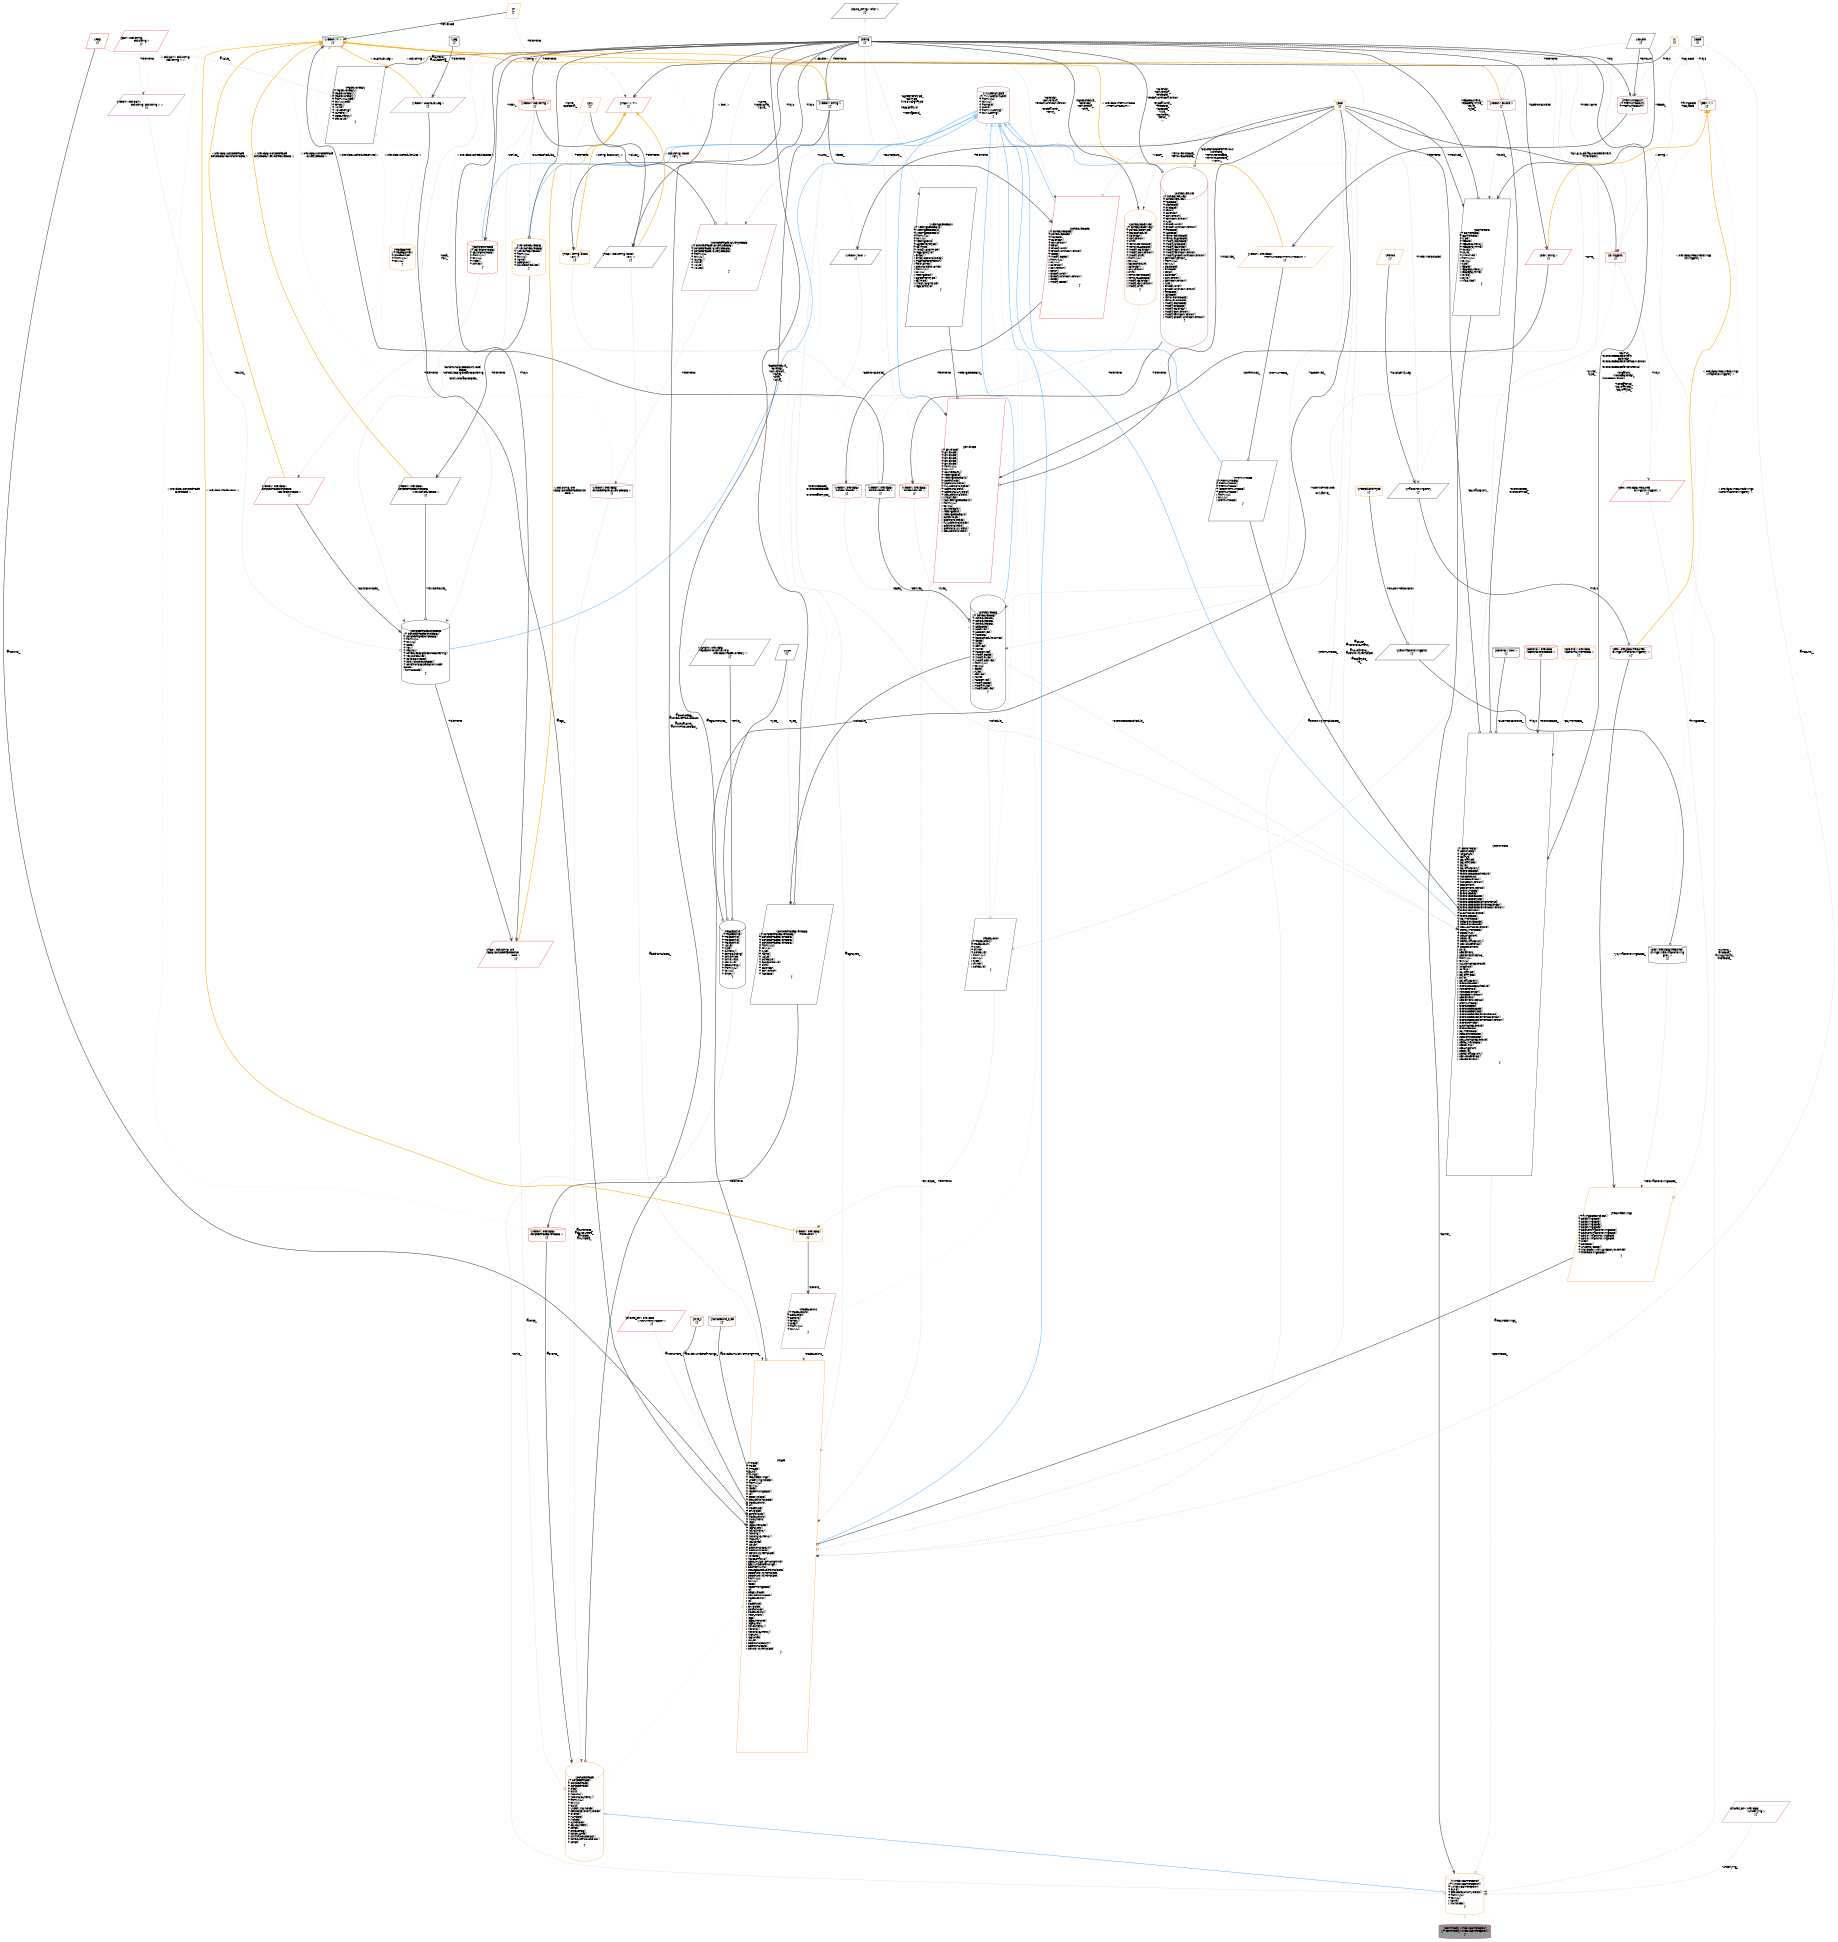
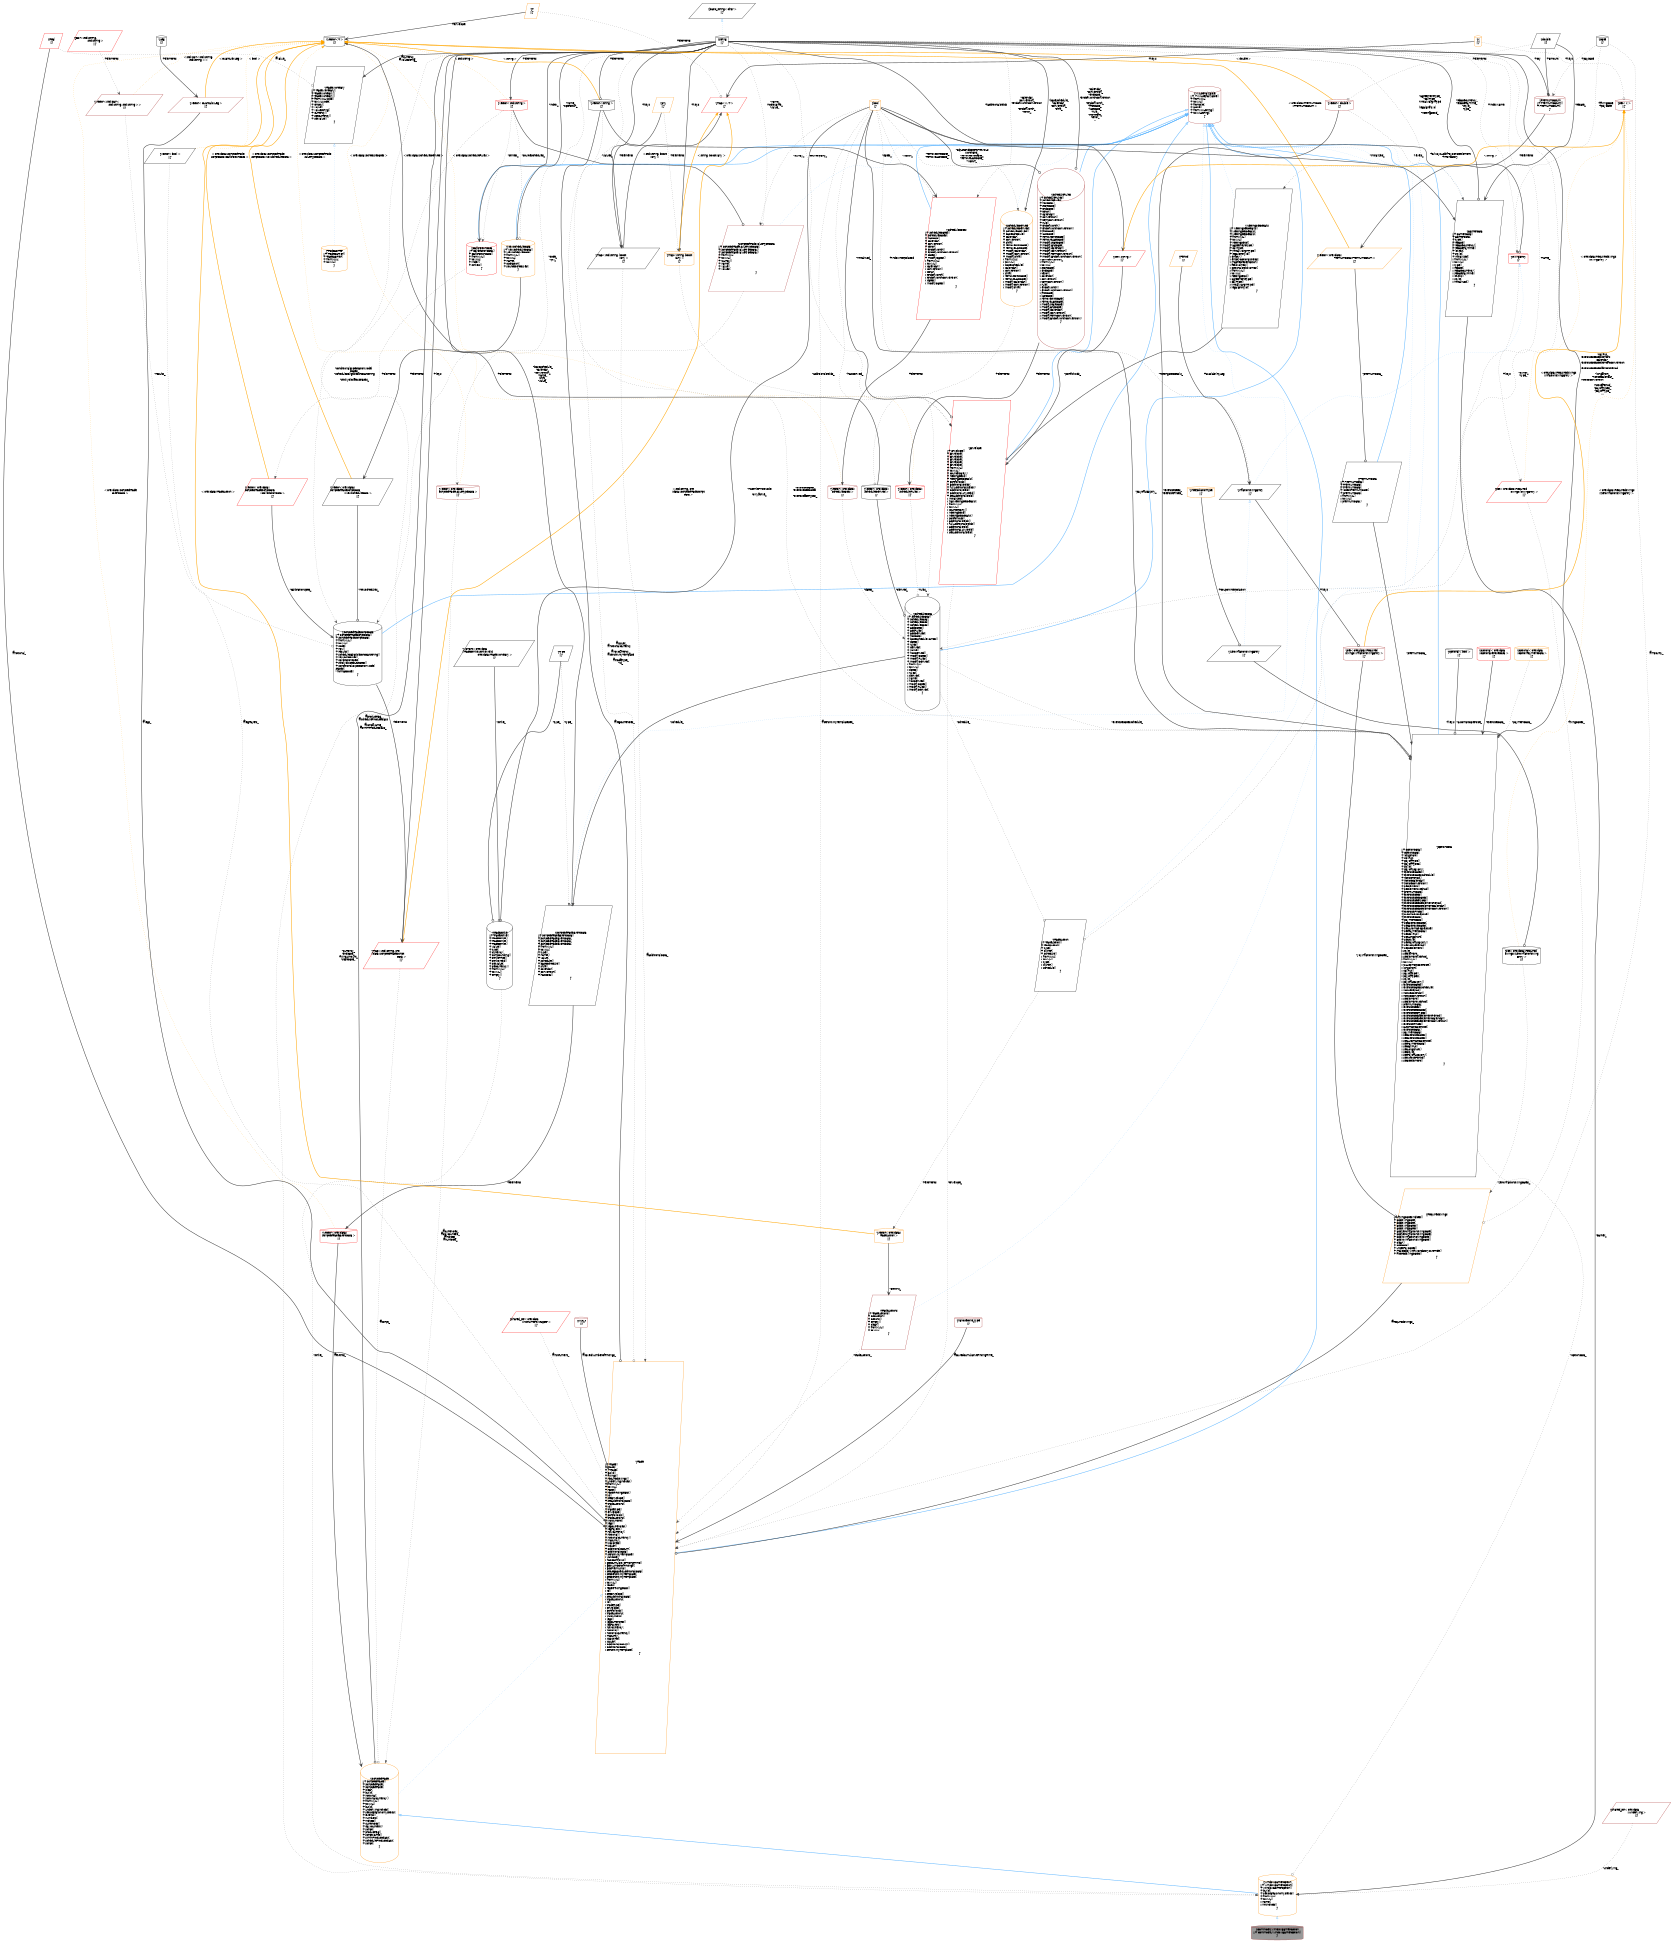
(559, 65) -> (640, 35)
(1072, 146) -> none
(665, 176) -> (640, 152)
